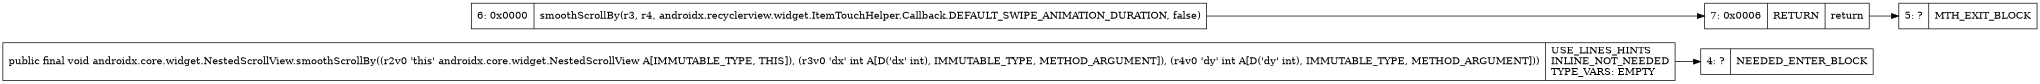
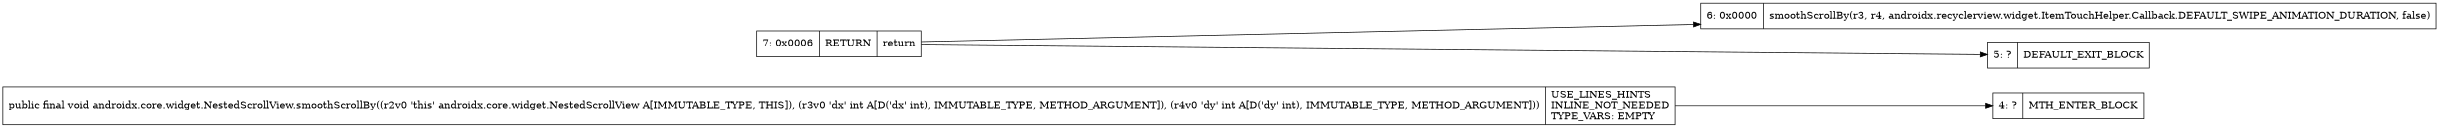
(1452, 16) -> (1307, 33)
(1983, 16) -> (2083, 55)
(1802, 61) -> (2083, 105)
